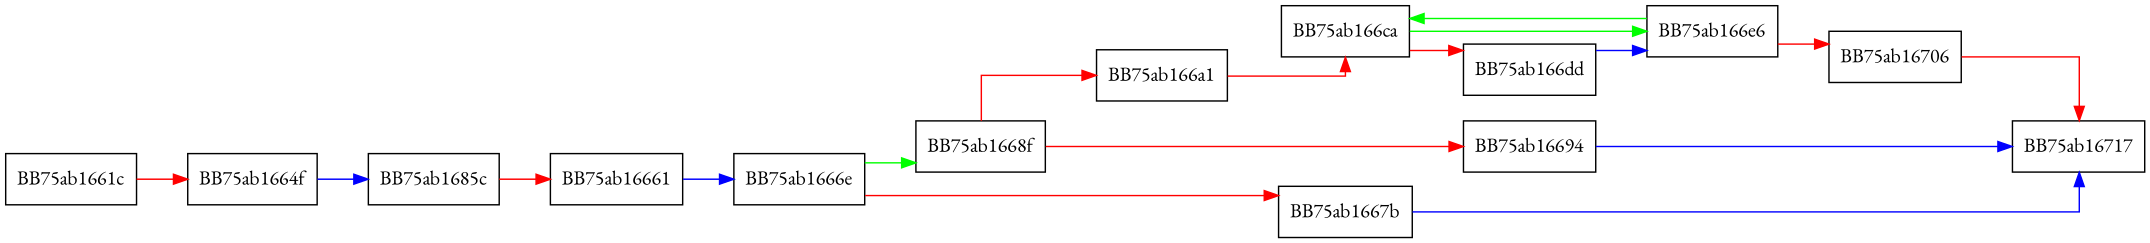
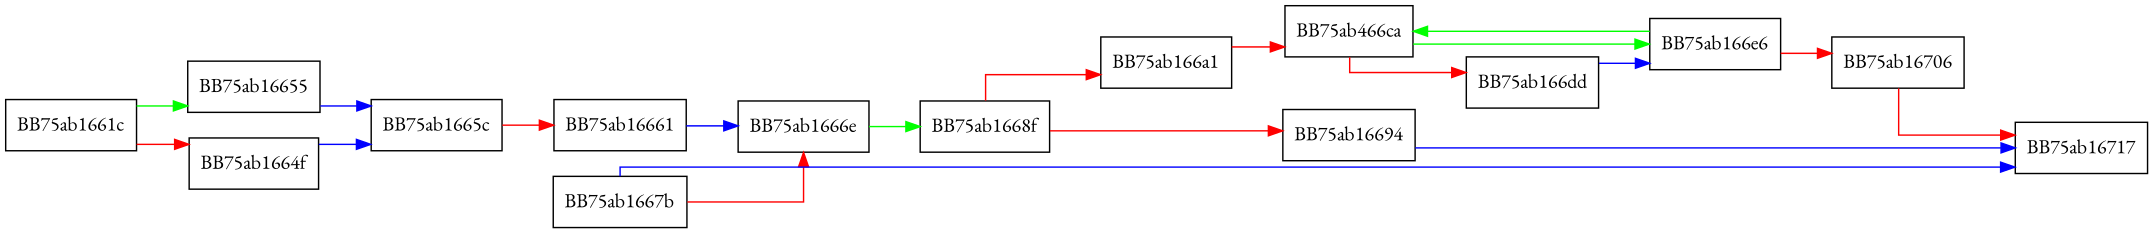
(1345, 31) -> (1349, 31)
none -> (254, 87)
(434, 179) -> (437, 125)
(1065, 196) -> (763, 202)
